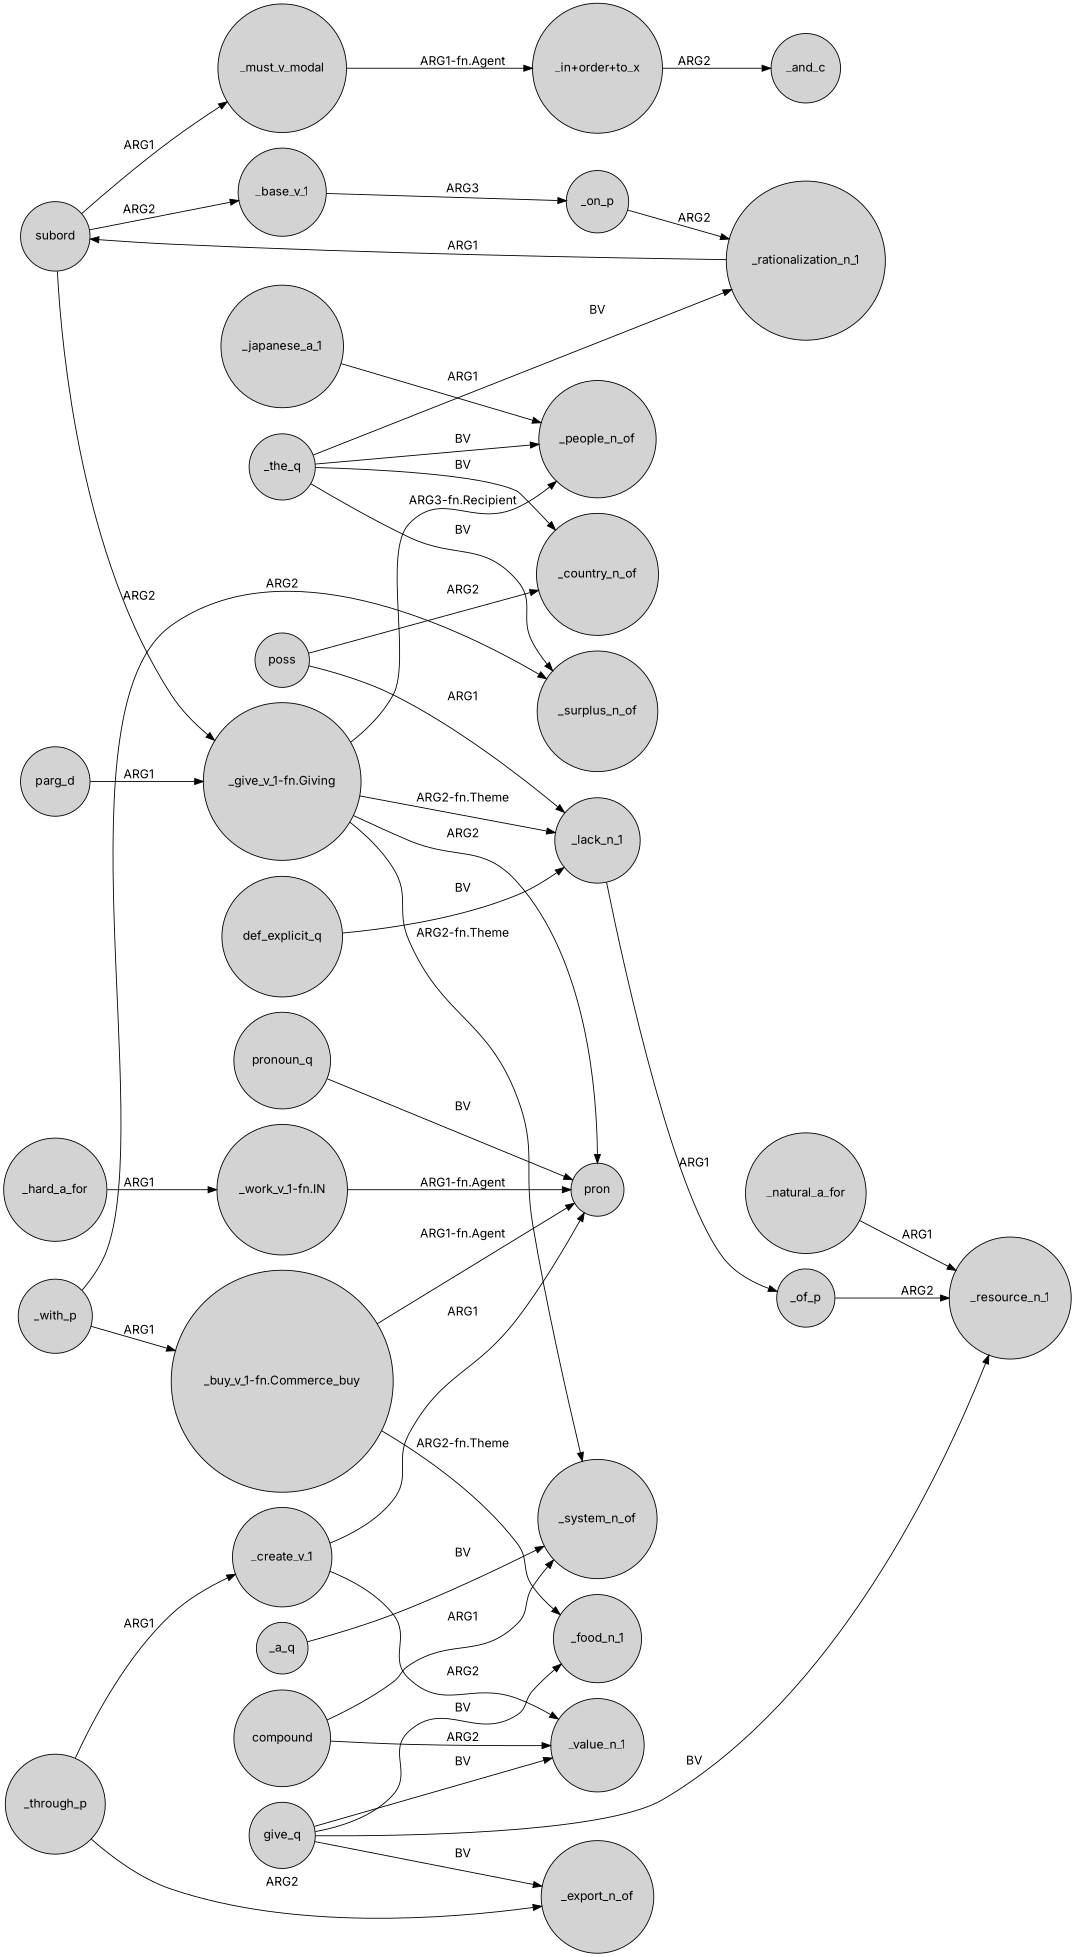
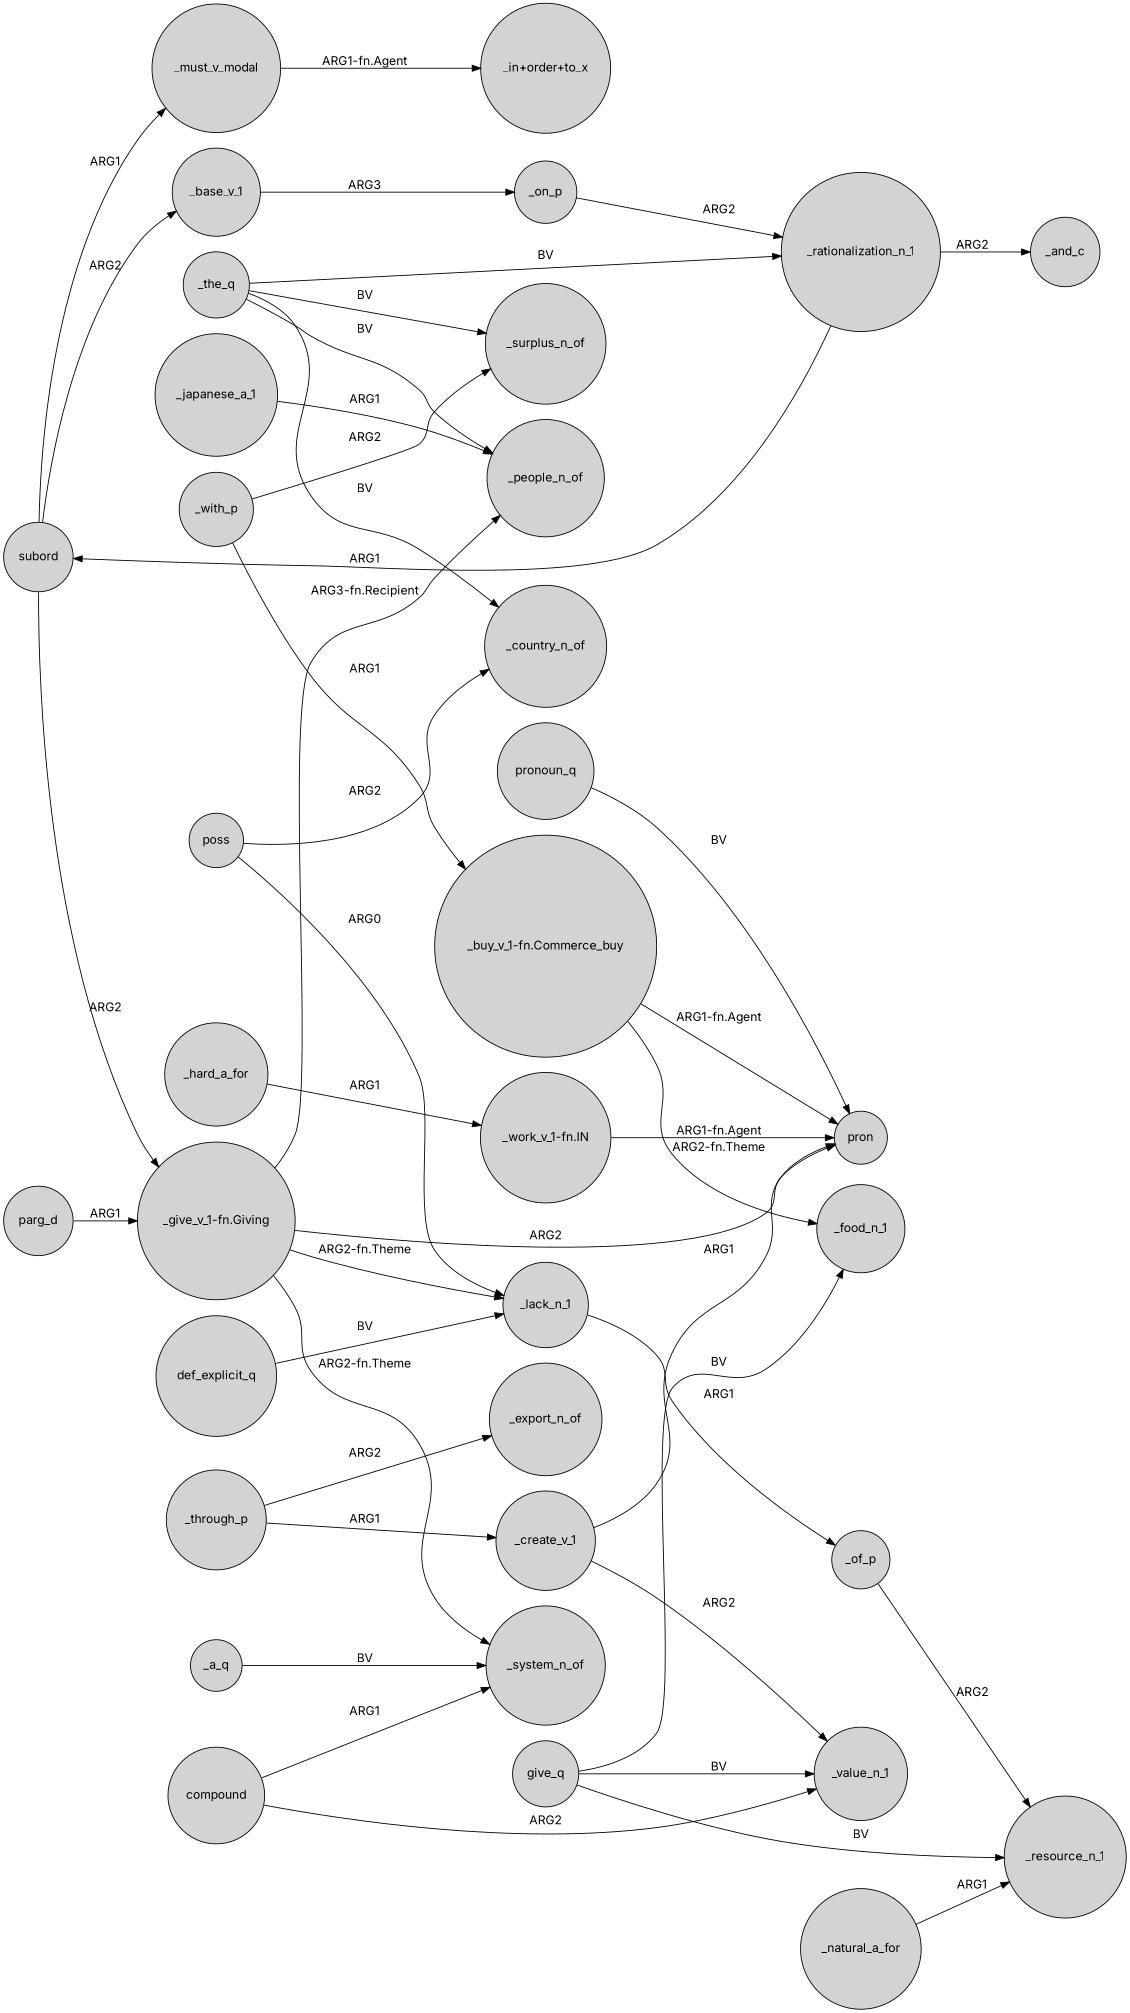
(712, 68) -> (981, 252)
(463, 697) -> (365, 920)
(424, 1863) -> none
